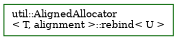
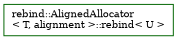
(89, 20) -> (89, 20)
